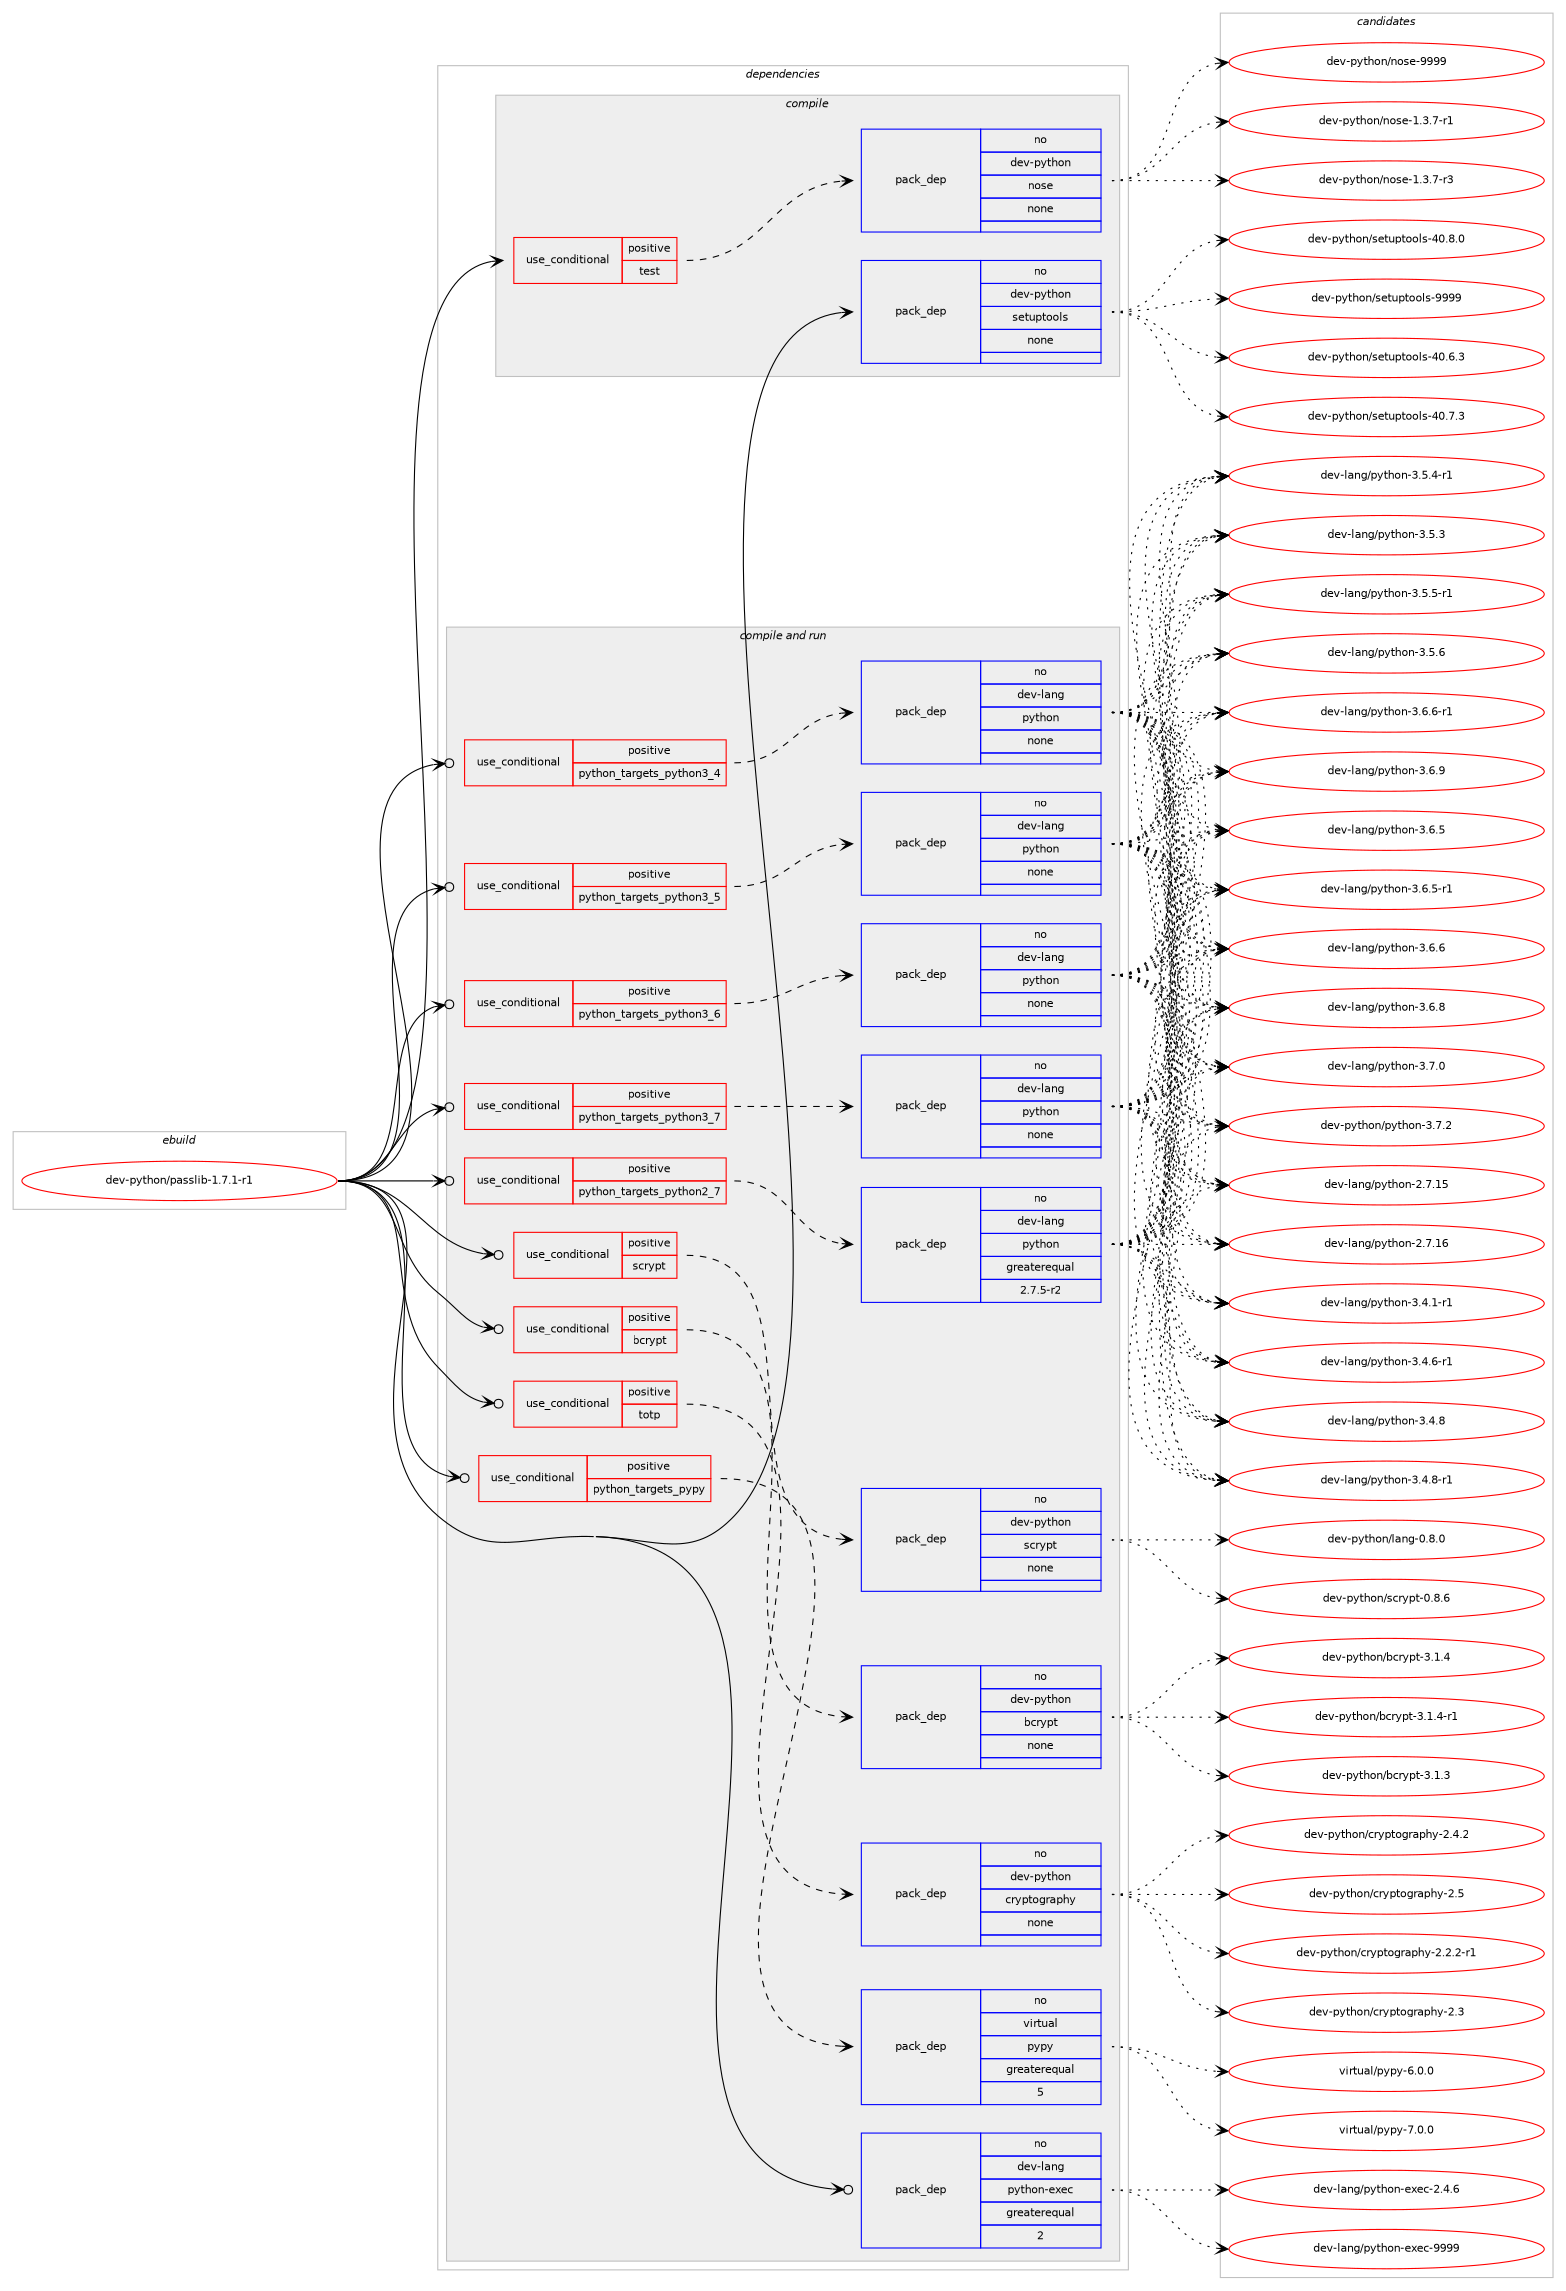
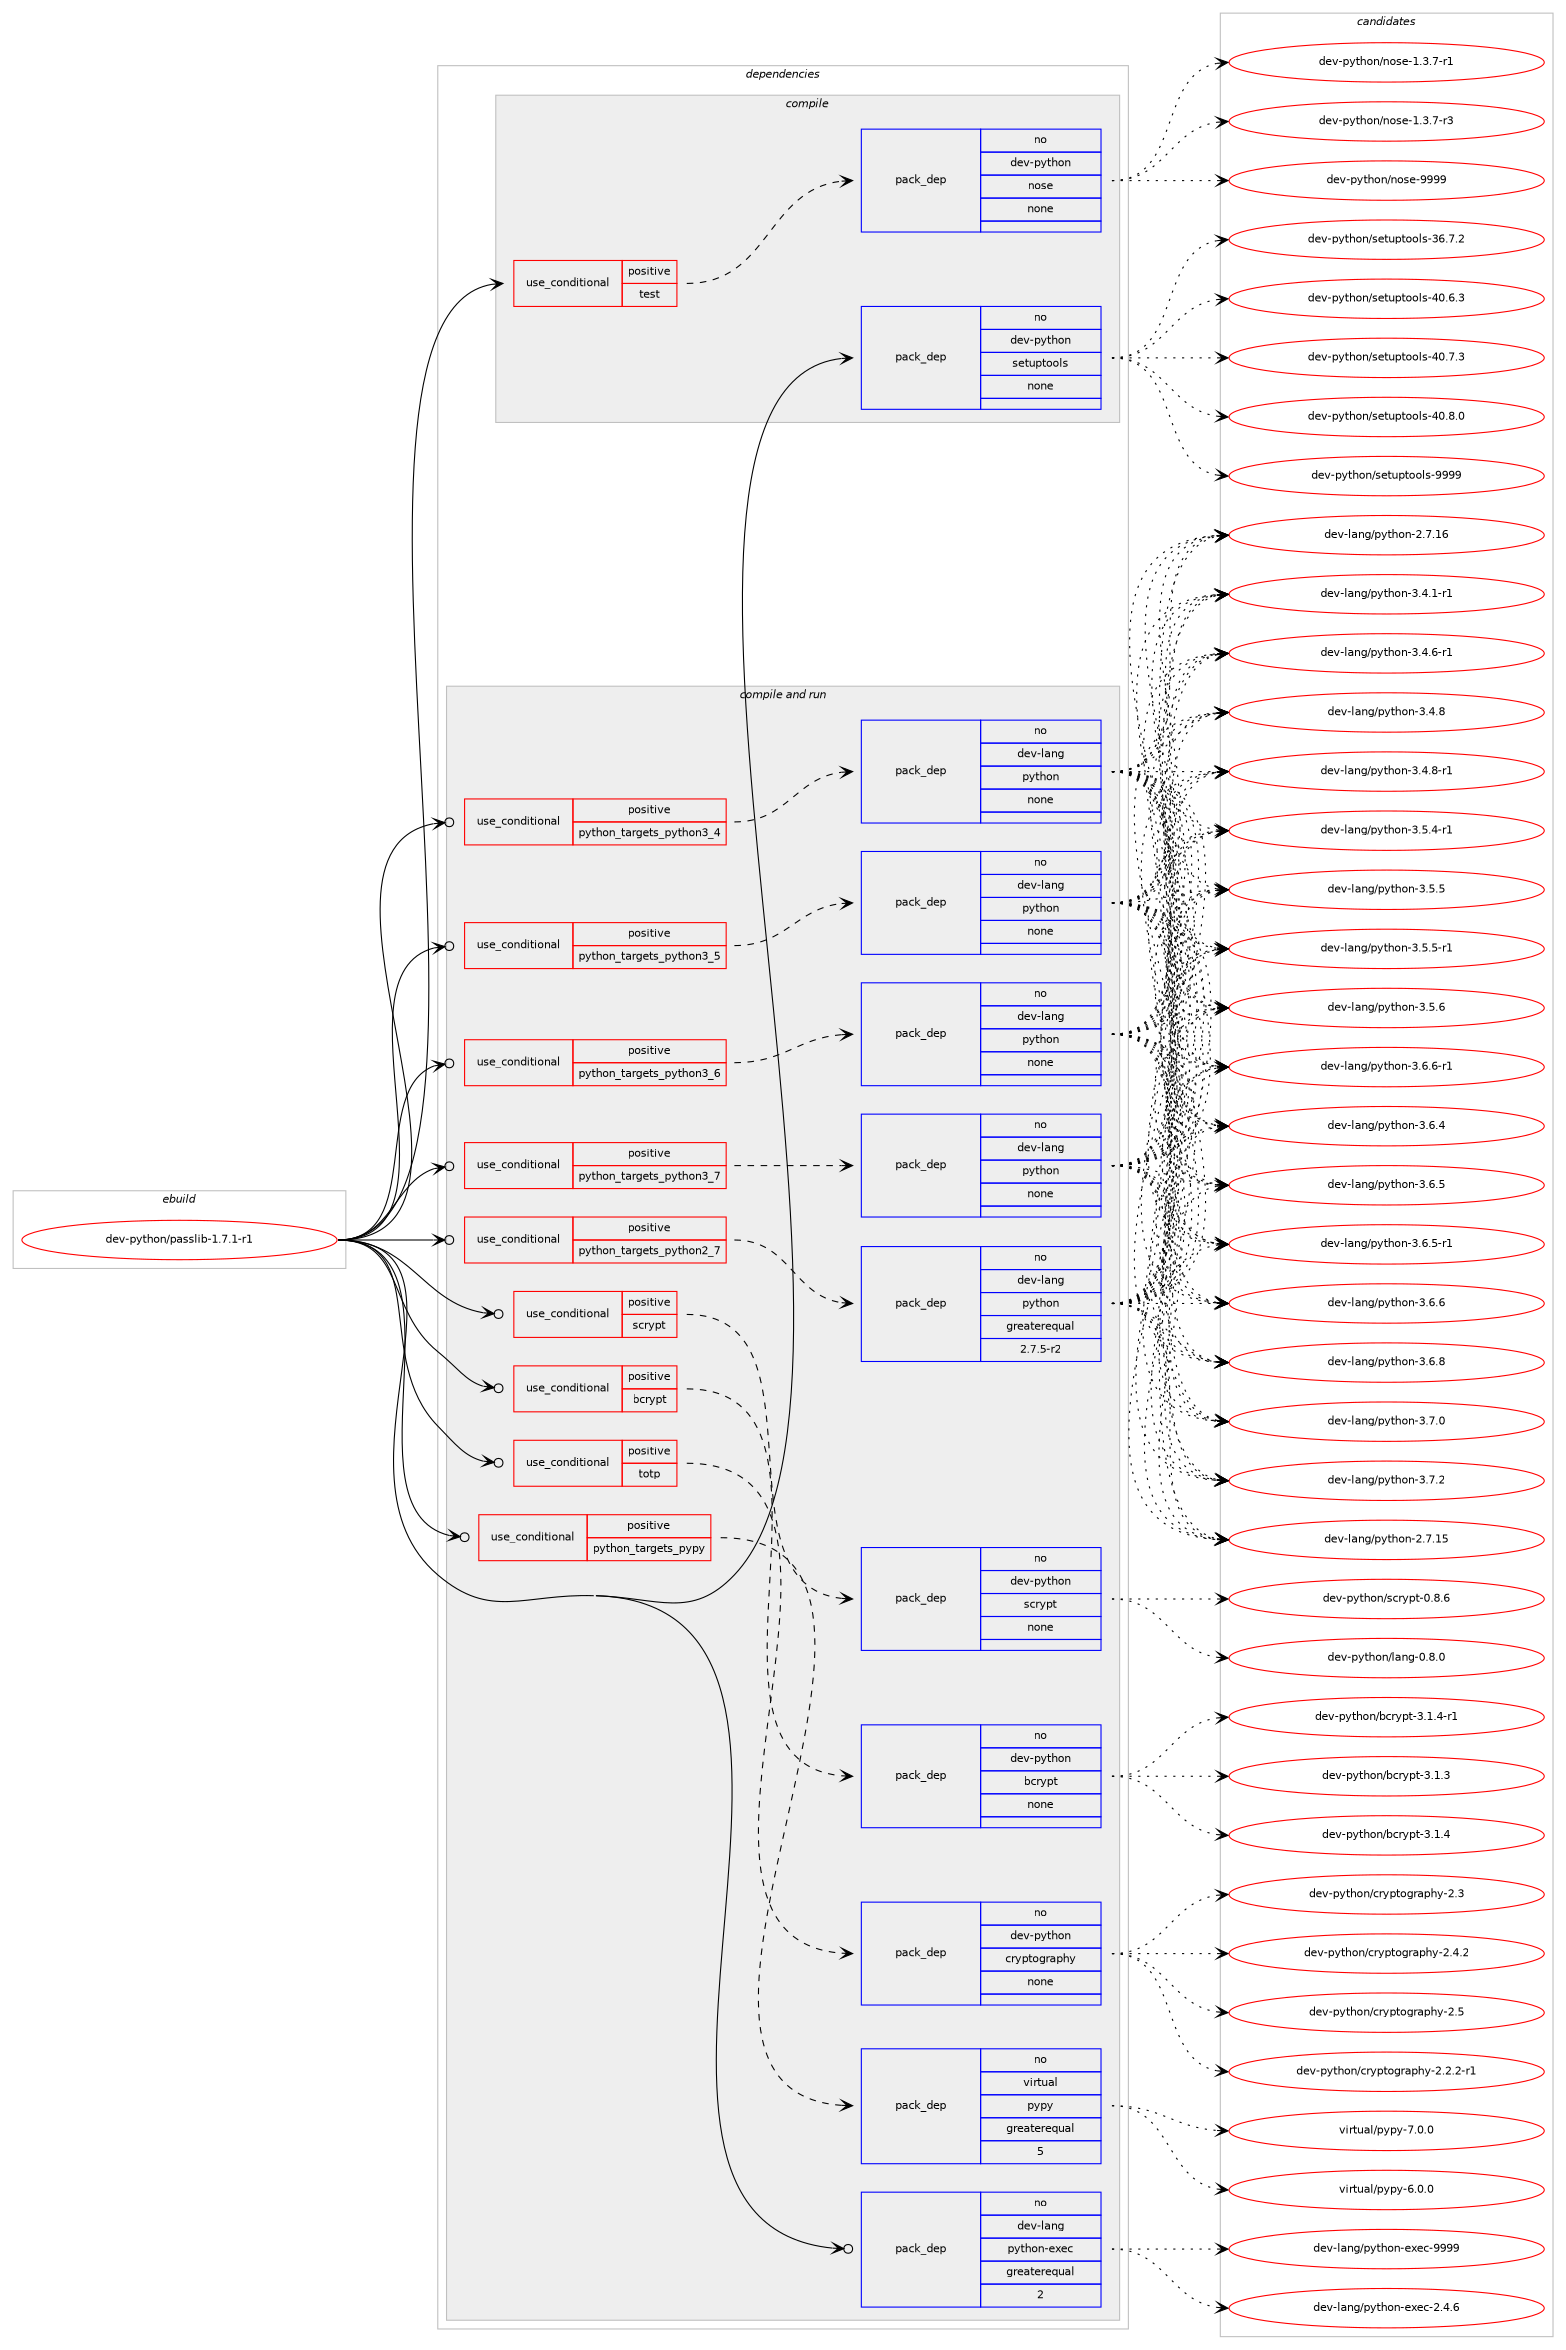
none -> (1387, 240)
(1387, 535) -> (1387, 890)
(1387, 772) -> (1387, 1126)
(1387, 1126) -> (1387, 1481)
